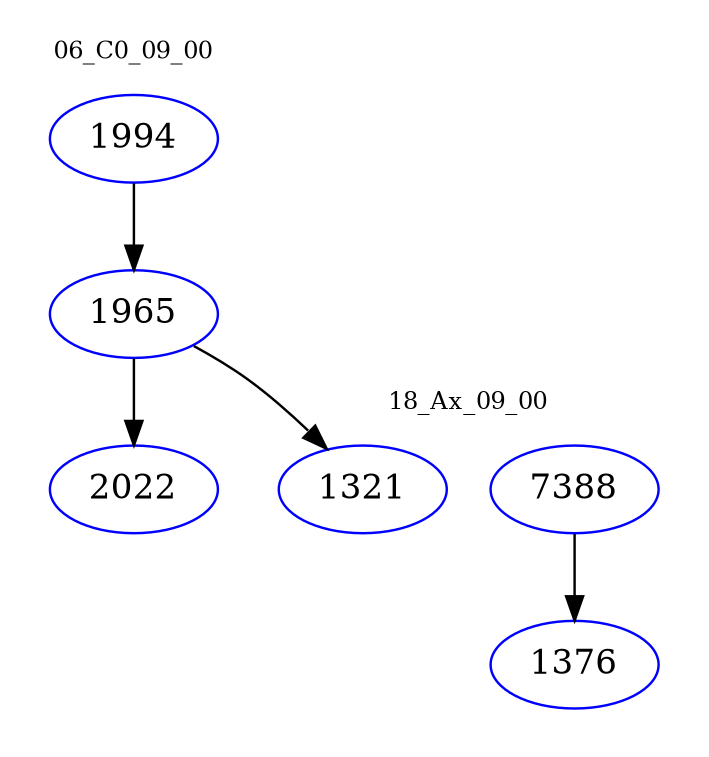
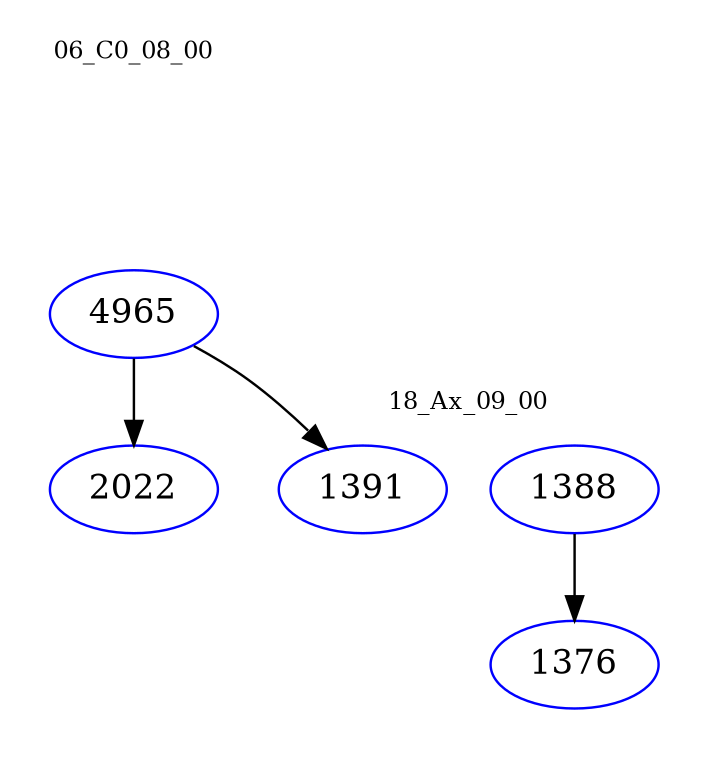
(134, 52) -> (134, 52)
(134, 139) -> none
(134, 314) -> (134, 314)
(363, 489) -> (363, 489)
(575, 489) -> (575, 489)
